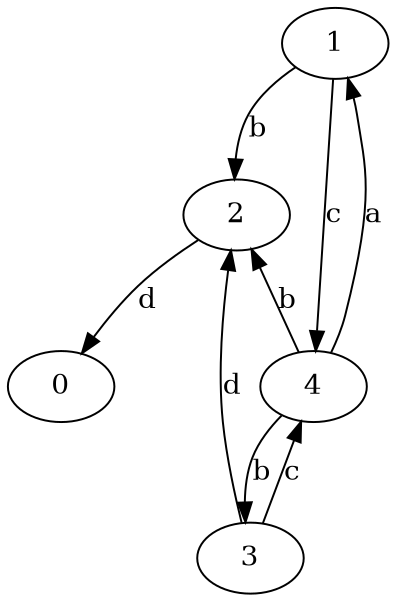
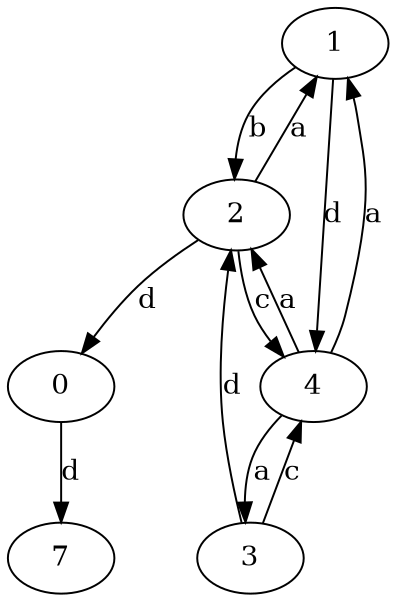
none -> (281, 138)
(333, 215) -> (333, 215)
none -> (248, 299)
(288, 301) -> (288, 301)
(262, 472) -> (262, 472)
none -> (61, 558)
